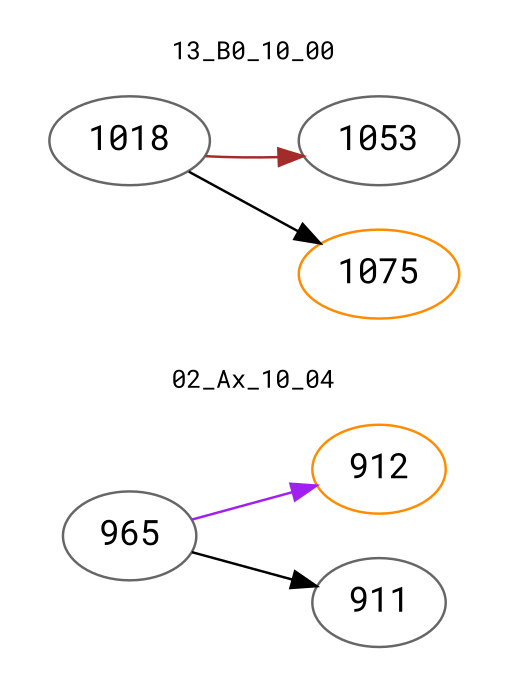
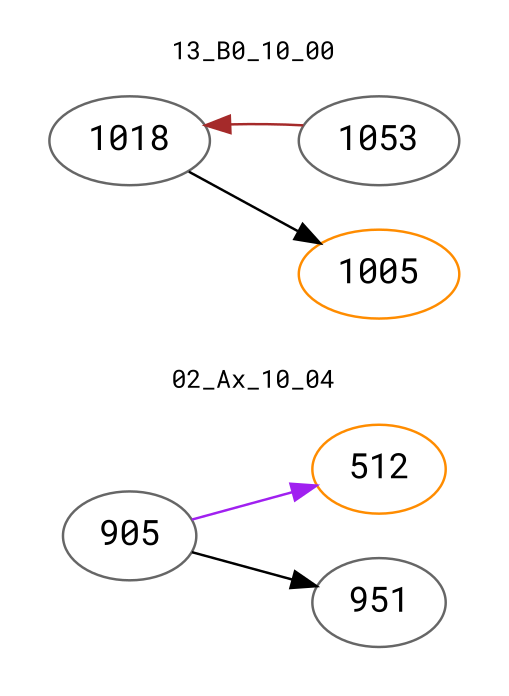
(242, 157) -> (267, 124)
(379, 274) -> (379, 274)
(379, 469) -> (379, 469)
(130, 536) -> (130, 536)
(379, 603) -> (379, 603)
